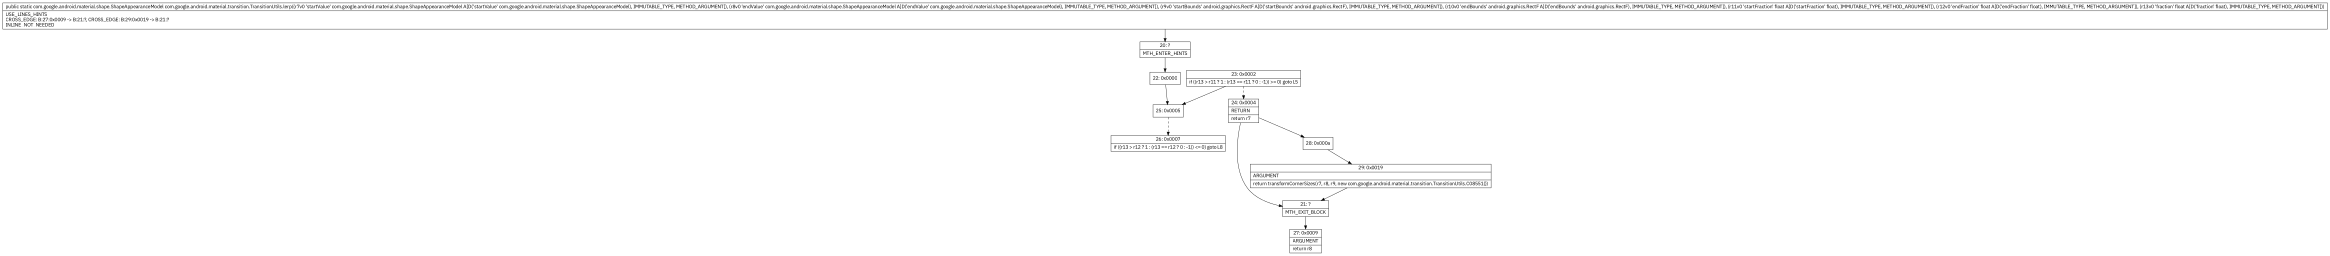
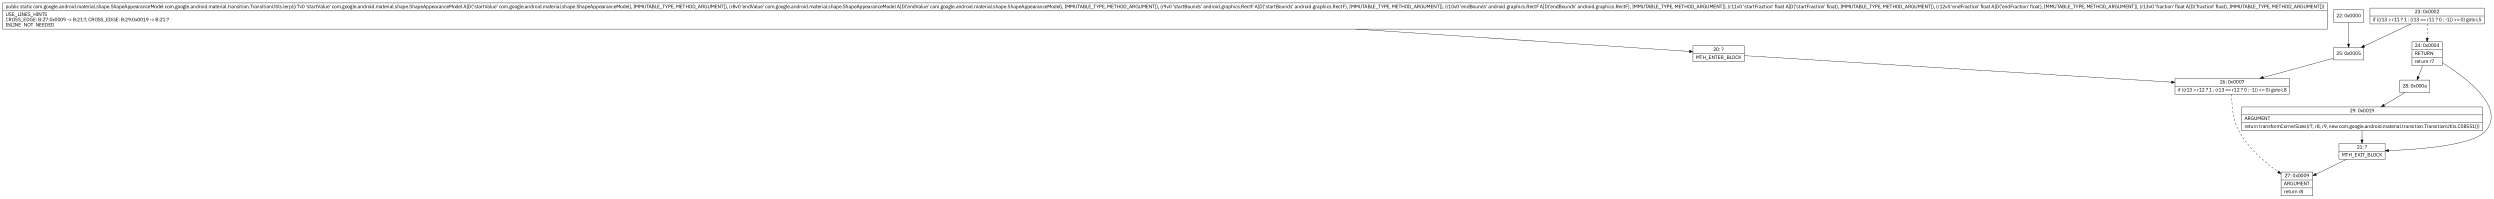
(1165, 54) -> (1719, 58)
(1165, 63) -> (1958, 69)
(1168, 125) -> (2298, 68)
none -> (2244, 139)
